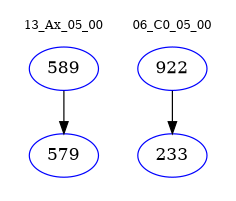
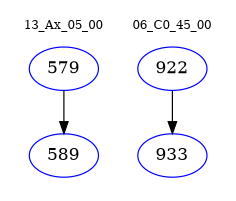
(172, 26) -> (172, 26)
(64, 106) -> (64, 106)
(172, 156) -> (172, 156)
